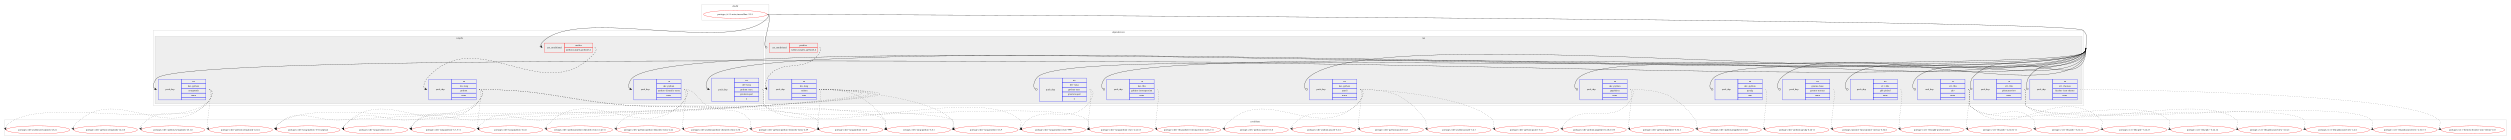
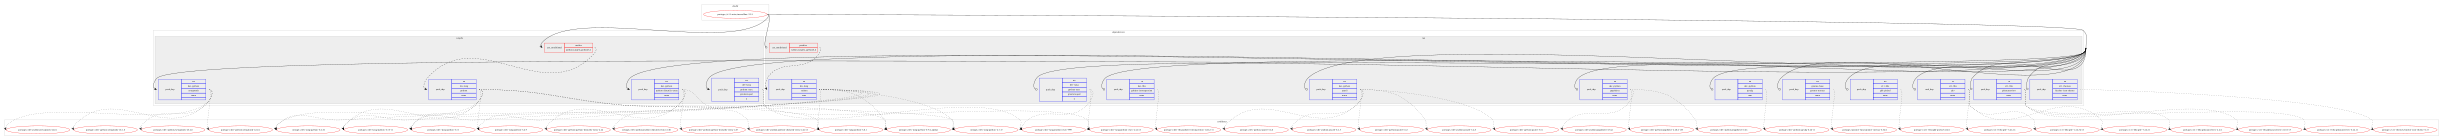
(2135, 130) -> none
